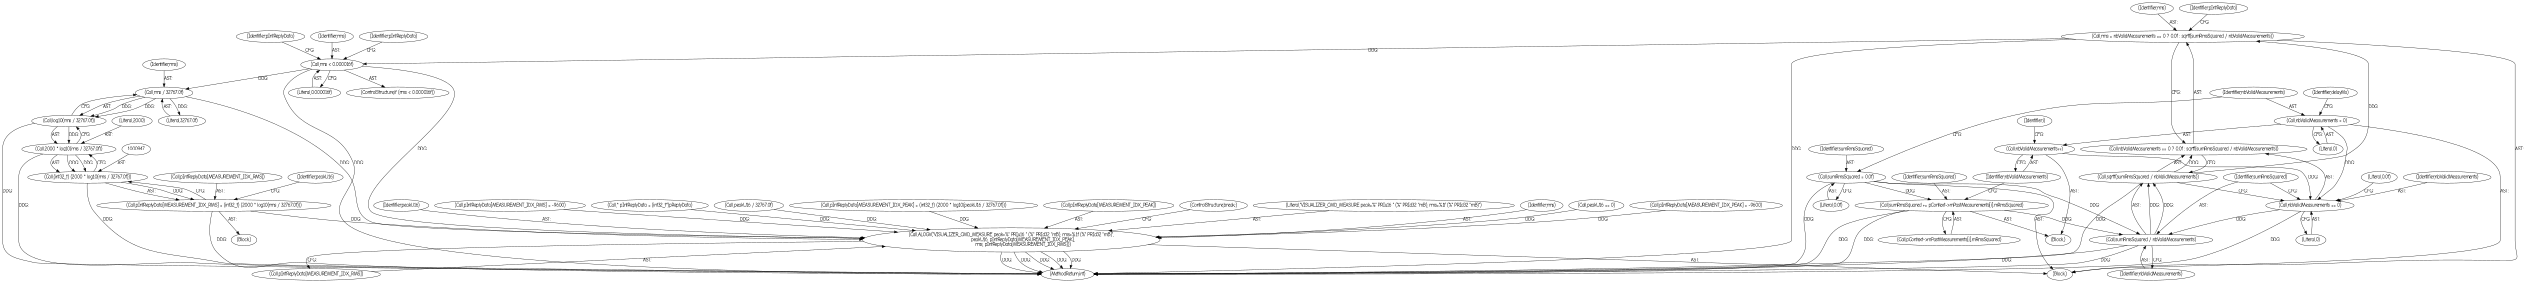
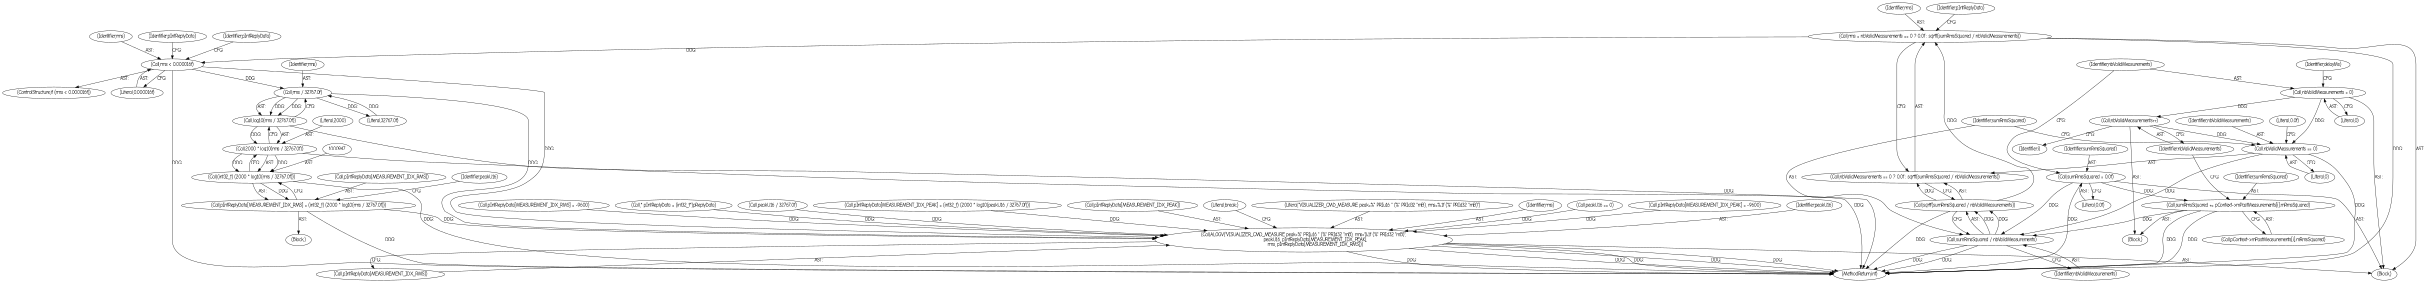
(168, 107) -> (375, 107)
(2035, 133) -> (2079, 135)
(2188, 135) -> (2243, 107)
(2229, 191) -> (1955, 224)
(1214, 205) -> (1225, 205)
